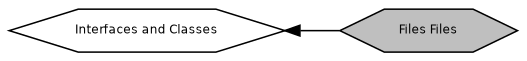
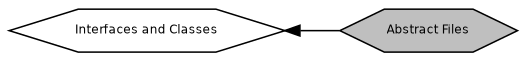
(429, 31) -> (429, 31)
